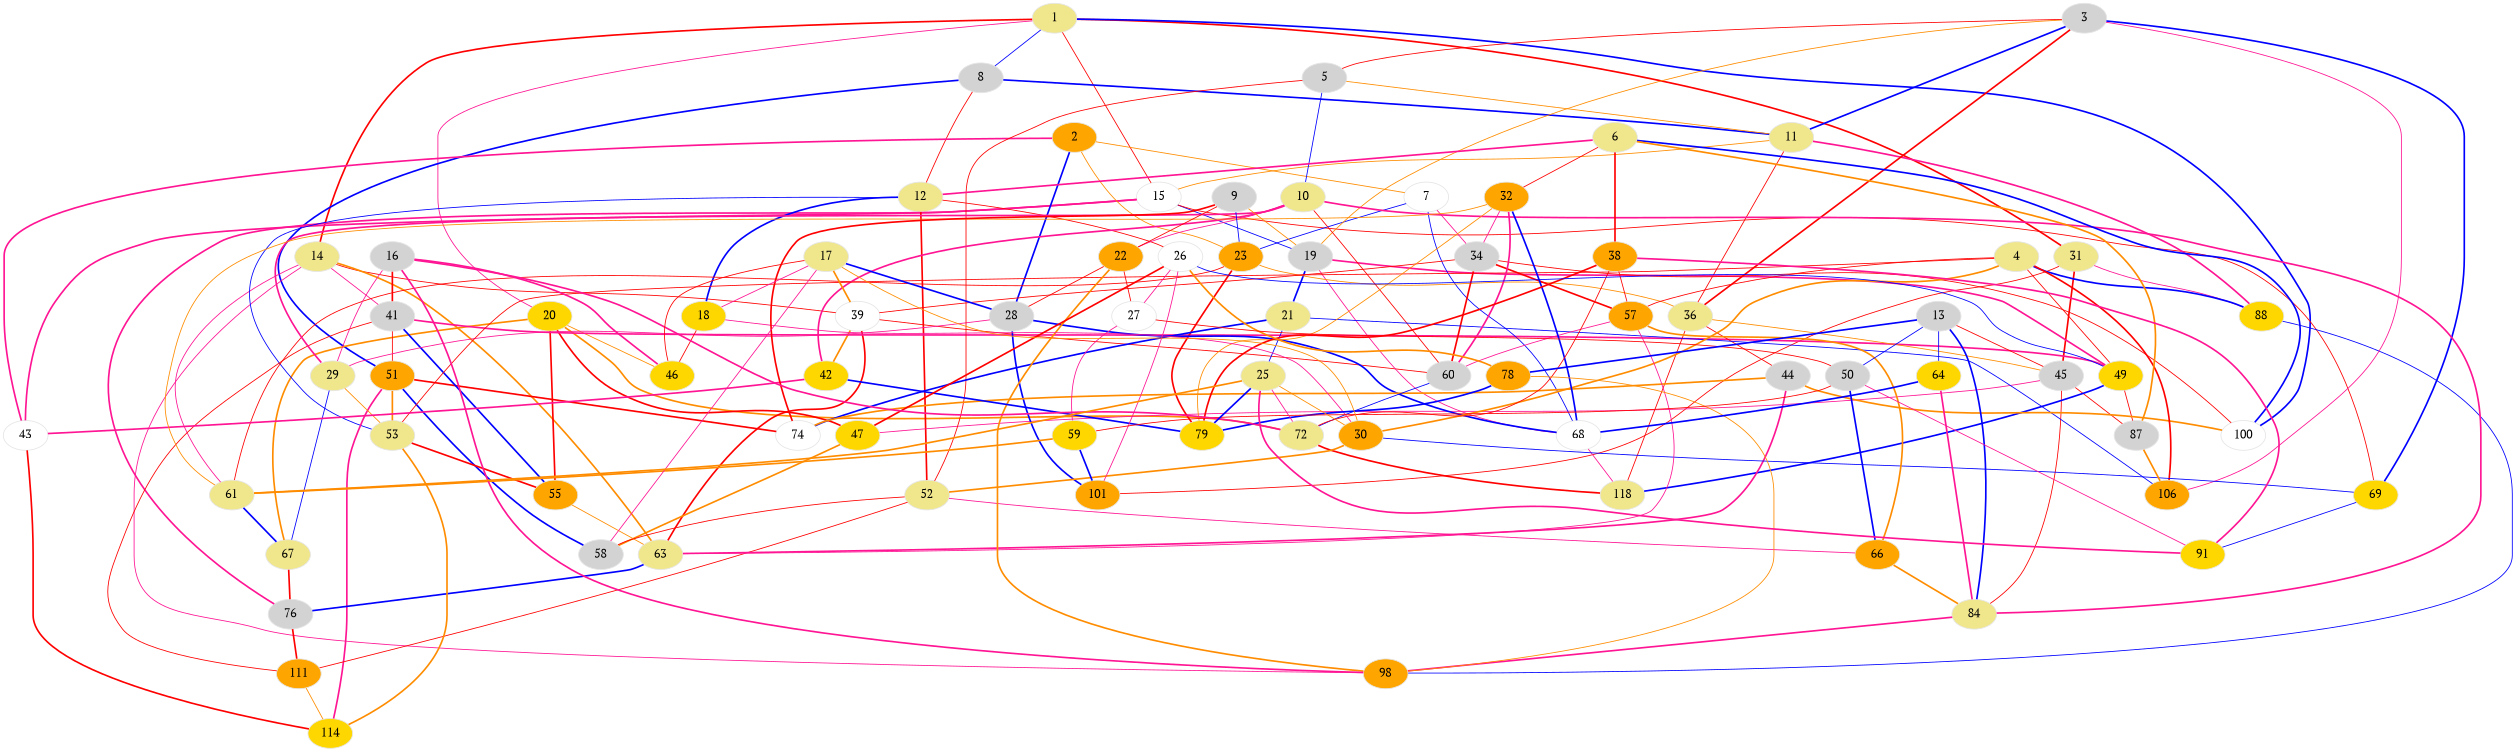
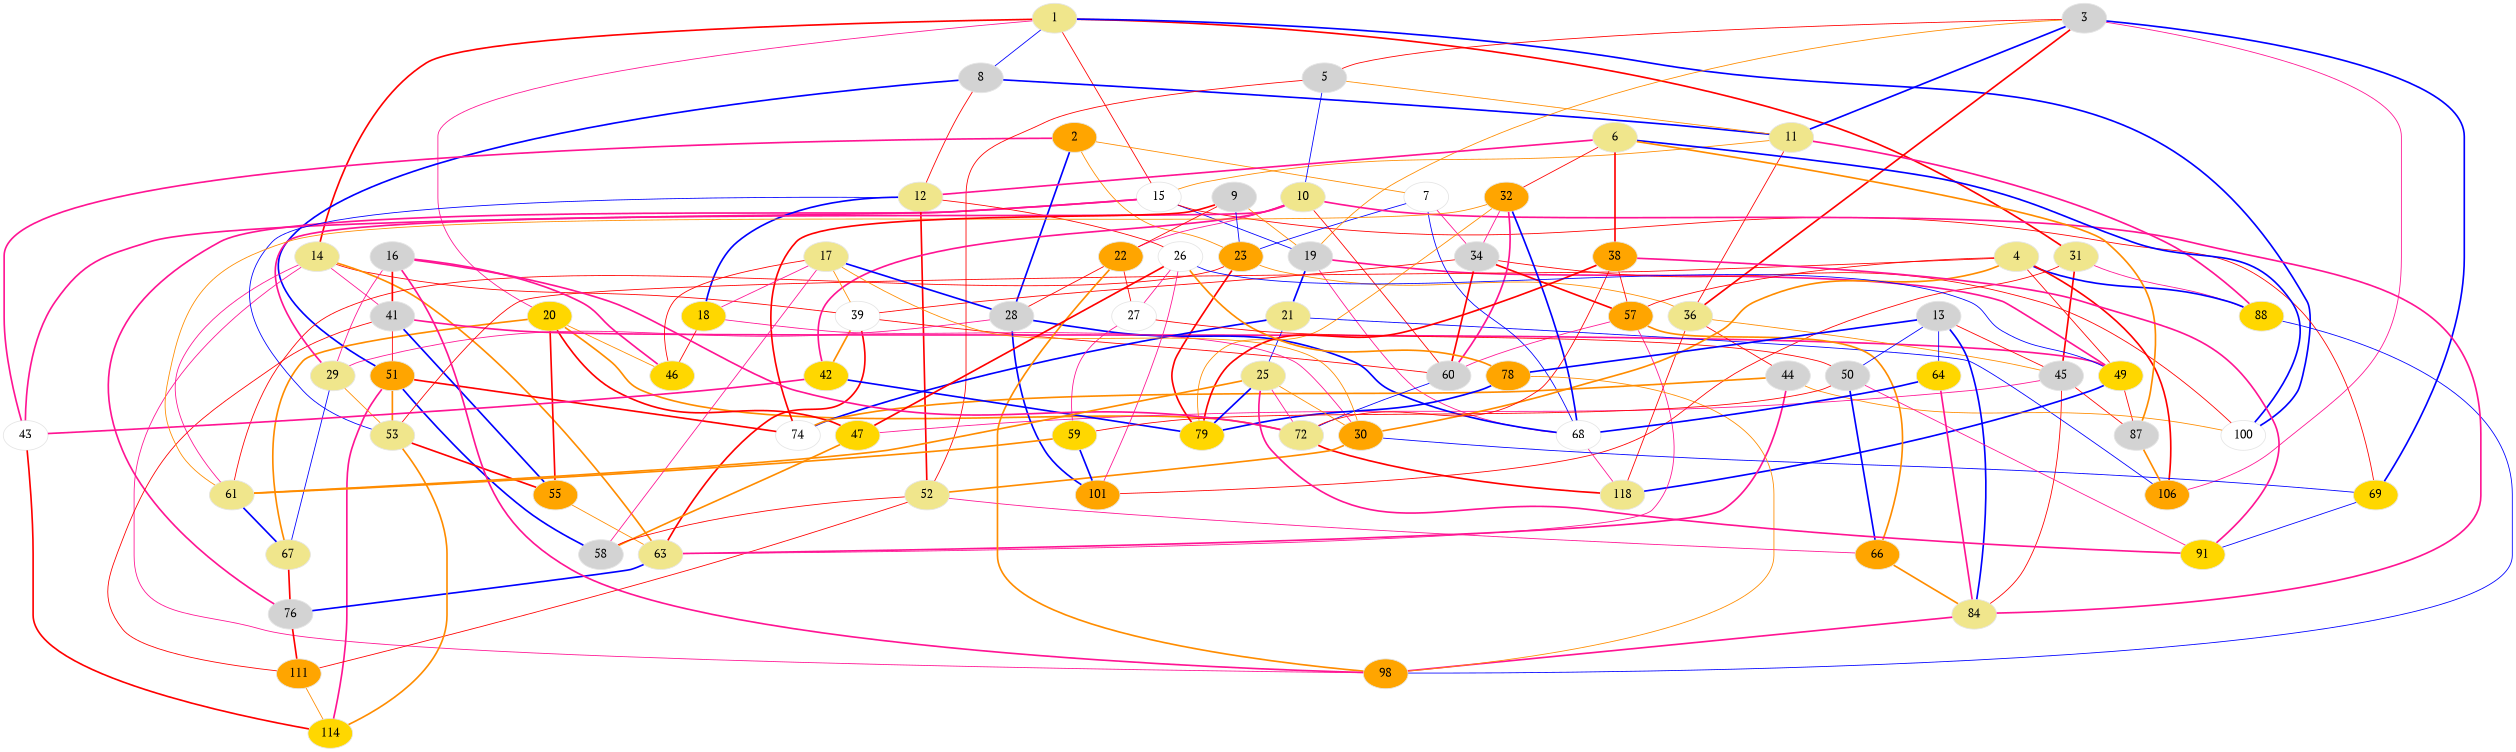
(846, 294) -> (846, 294)
(1992, 413) -> (1992, 413)
